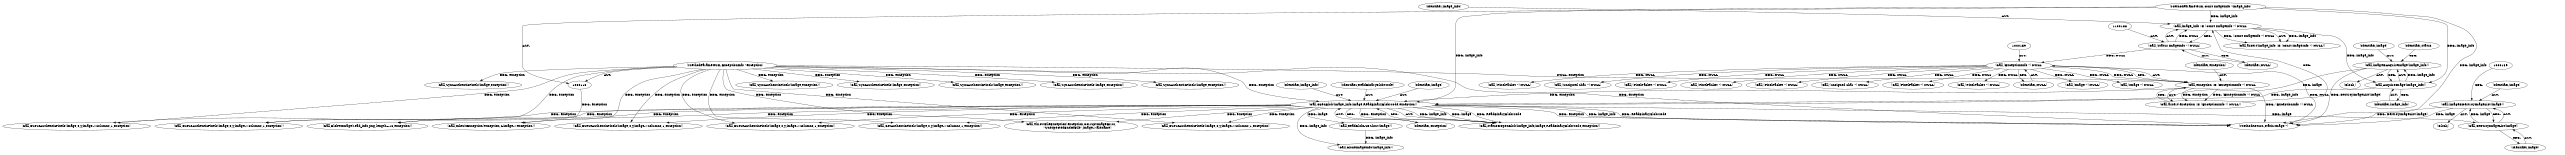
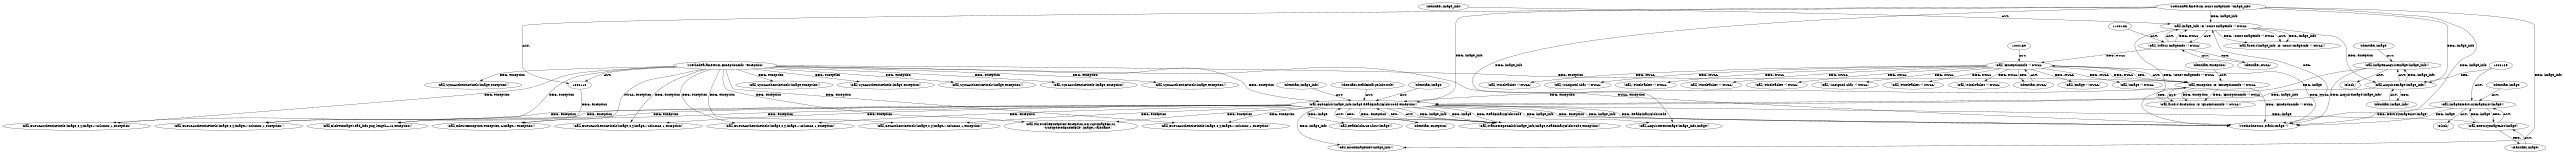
(2208, 36) -> (2208, 36)
(2419, 46) -> none
(2360, 56) -> (2360, 56)
(2388, 74) -> (2459, 74)
(1571, 75) -> (1571, 75)
(2479, 85) -> (2479, 85)
(638, 95) -> (638, 95)
(1631, 95) -> (1631, 95)
none -> (2152, 95)
(2356, 95) -> (2356, 95)
none -> (1674, 126)
(1366, 136) -> (2159, 145)
